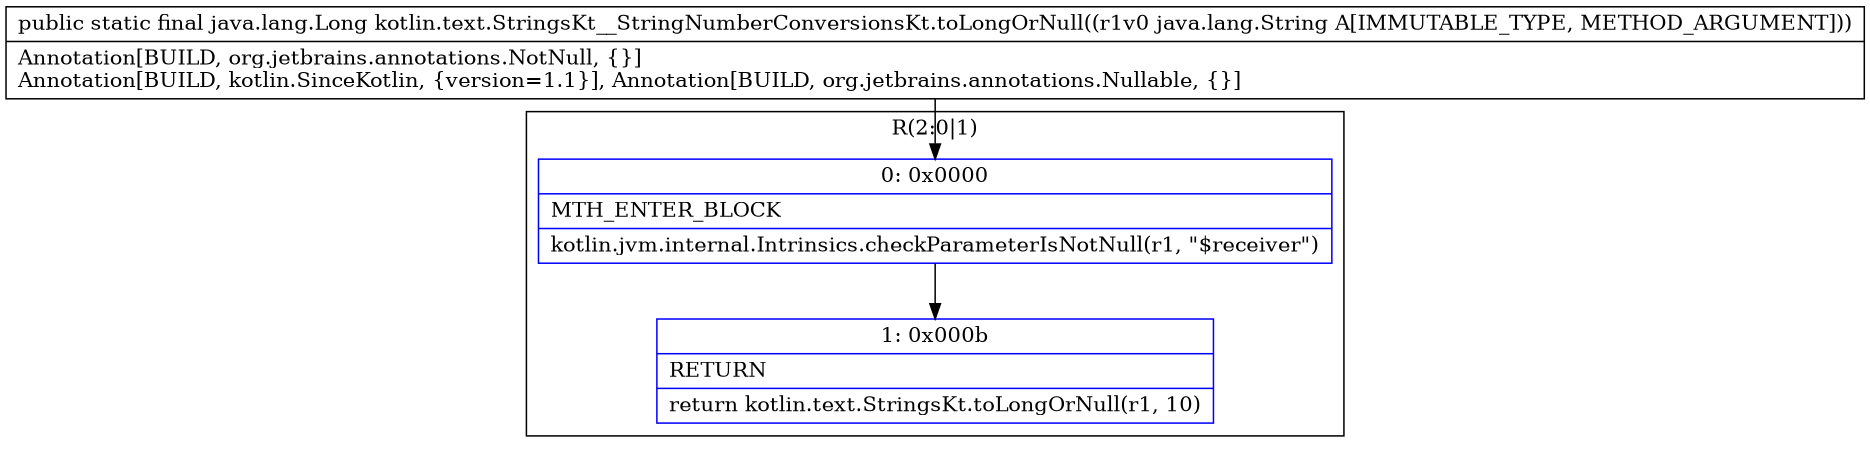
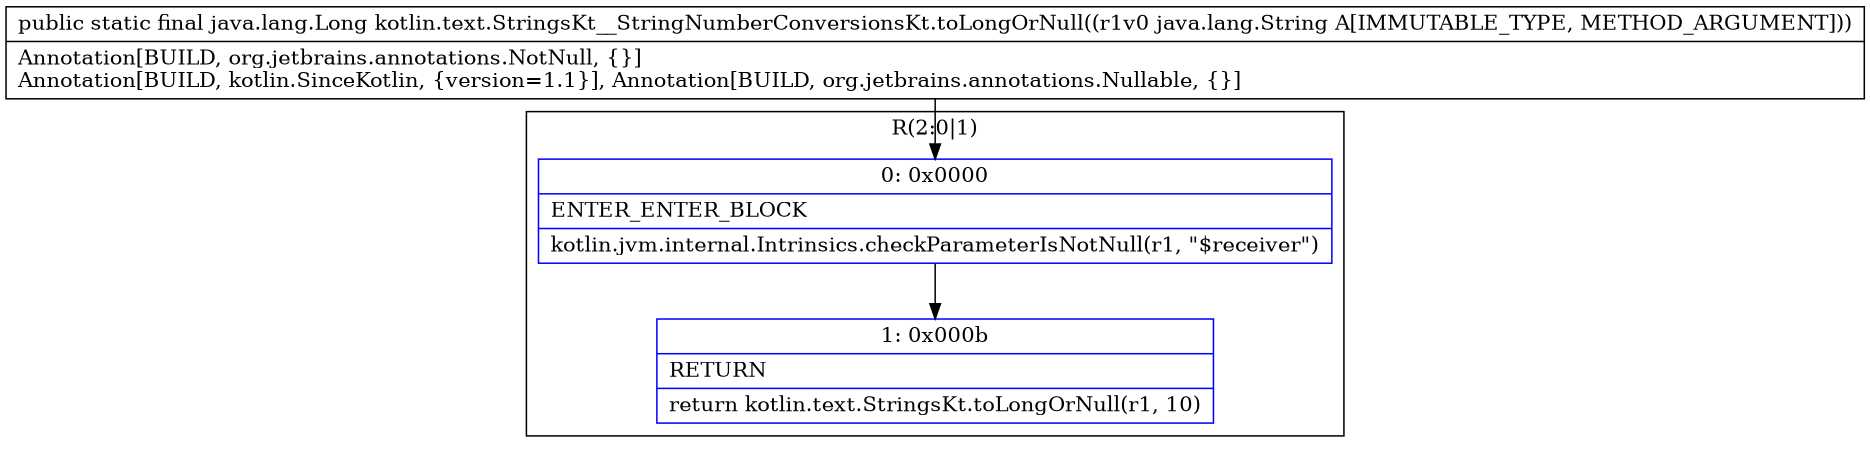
(667, 210) -> (680, 210)
